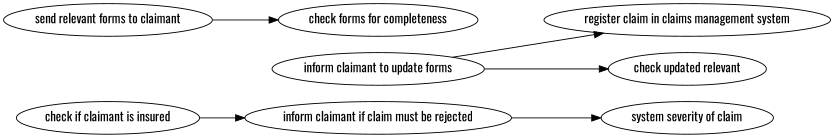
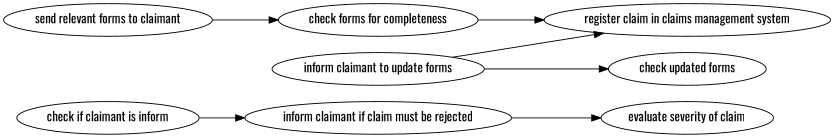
none -> (506, 20)
(687, 69) -> (687, 69)
(108, 118) -> (108, 118)
(687, 118) -> (687, 118)
